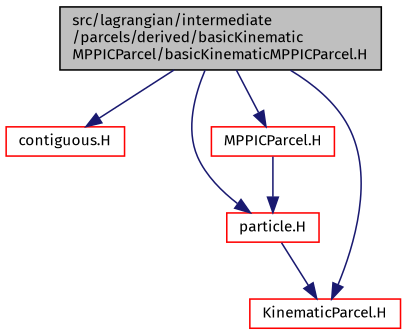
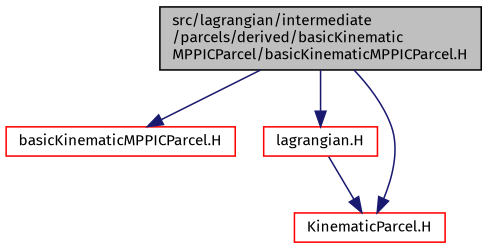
(65, 141) -> (121, 141)
(273, 141) -> none
(273, 228) -> (321, 141)
